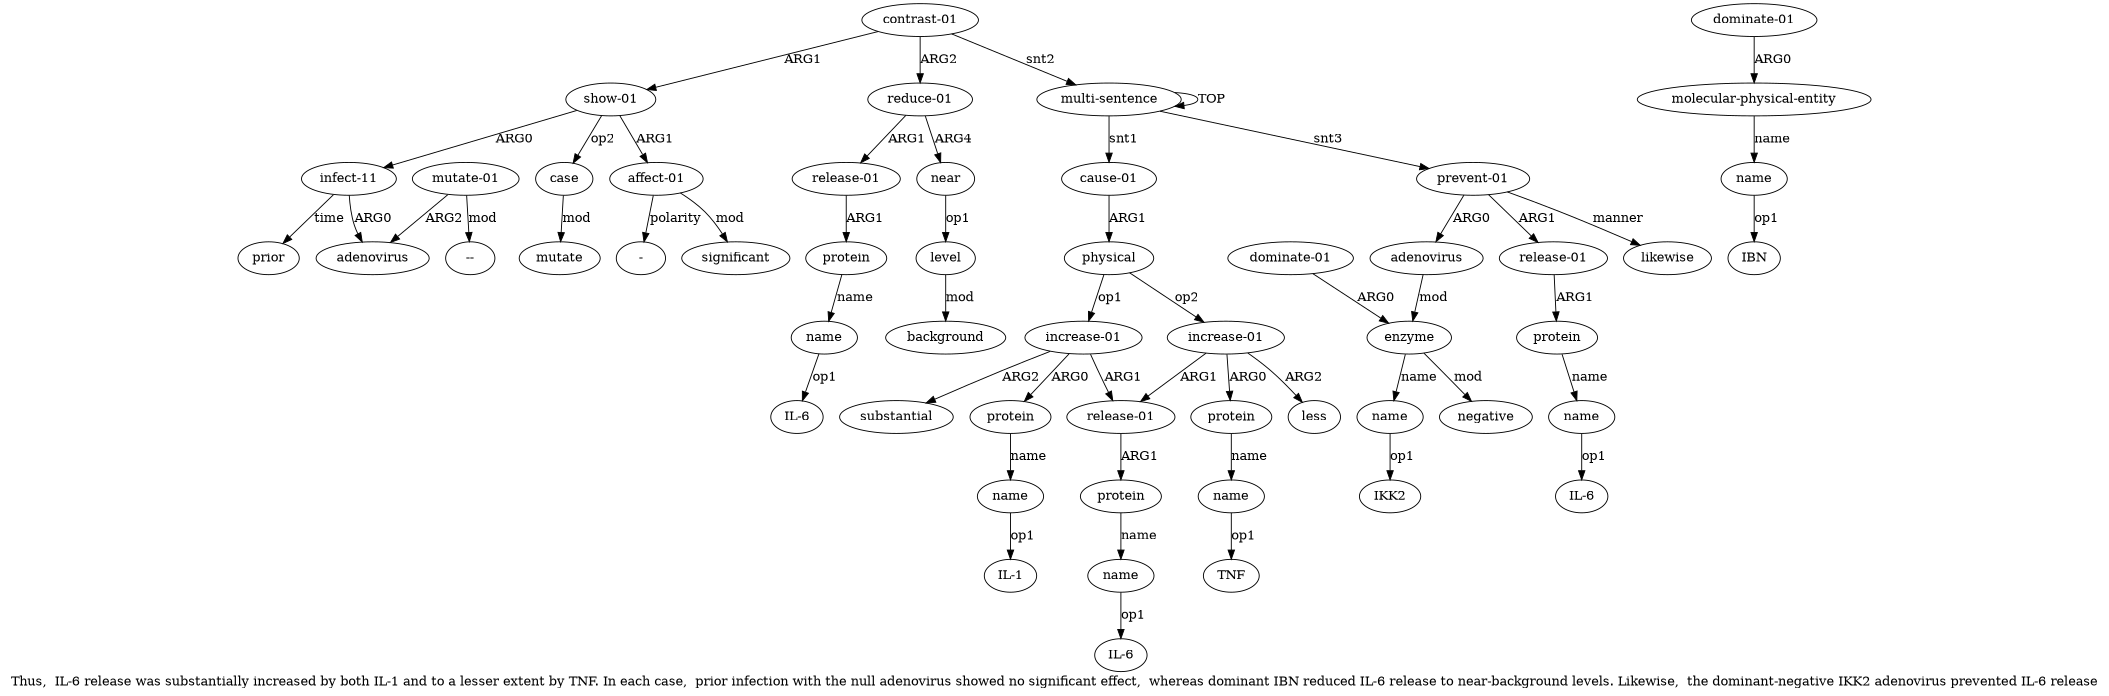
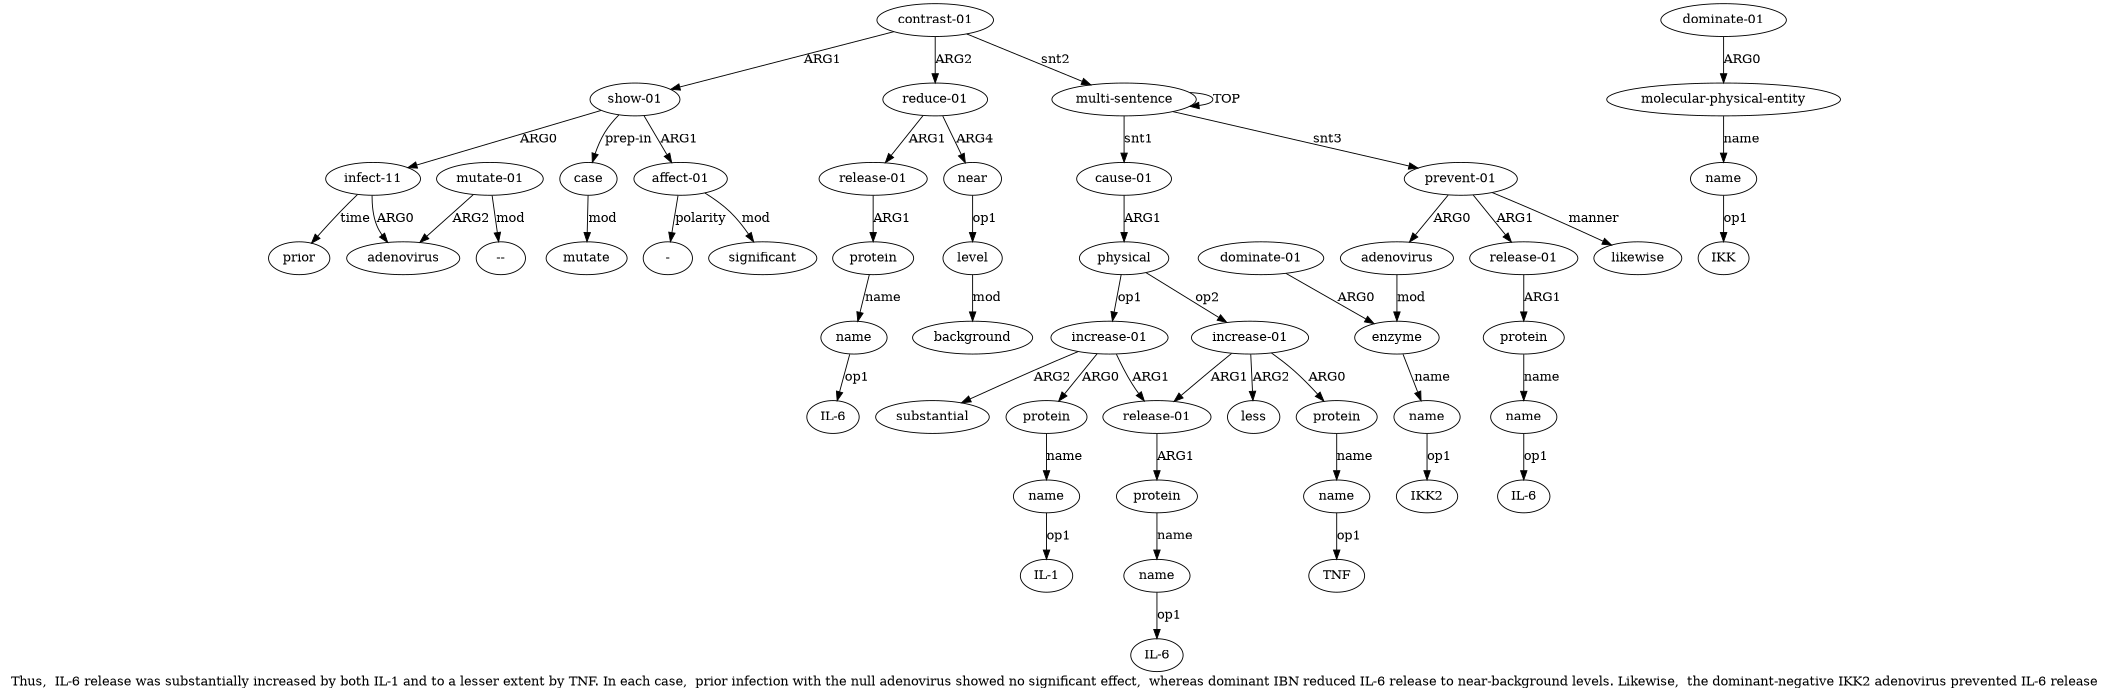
(603, 139) -> (629, 139)
(1754, 258) -> (1724, 258)
(1486, 417) -> none
